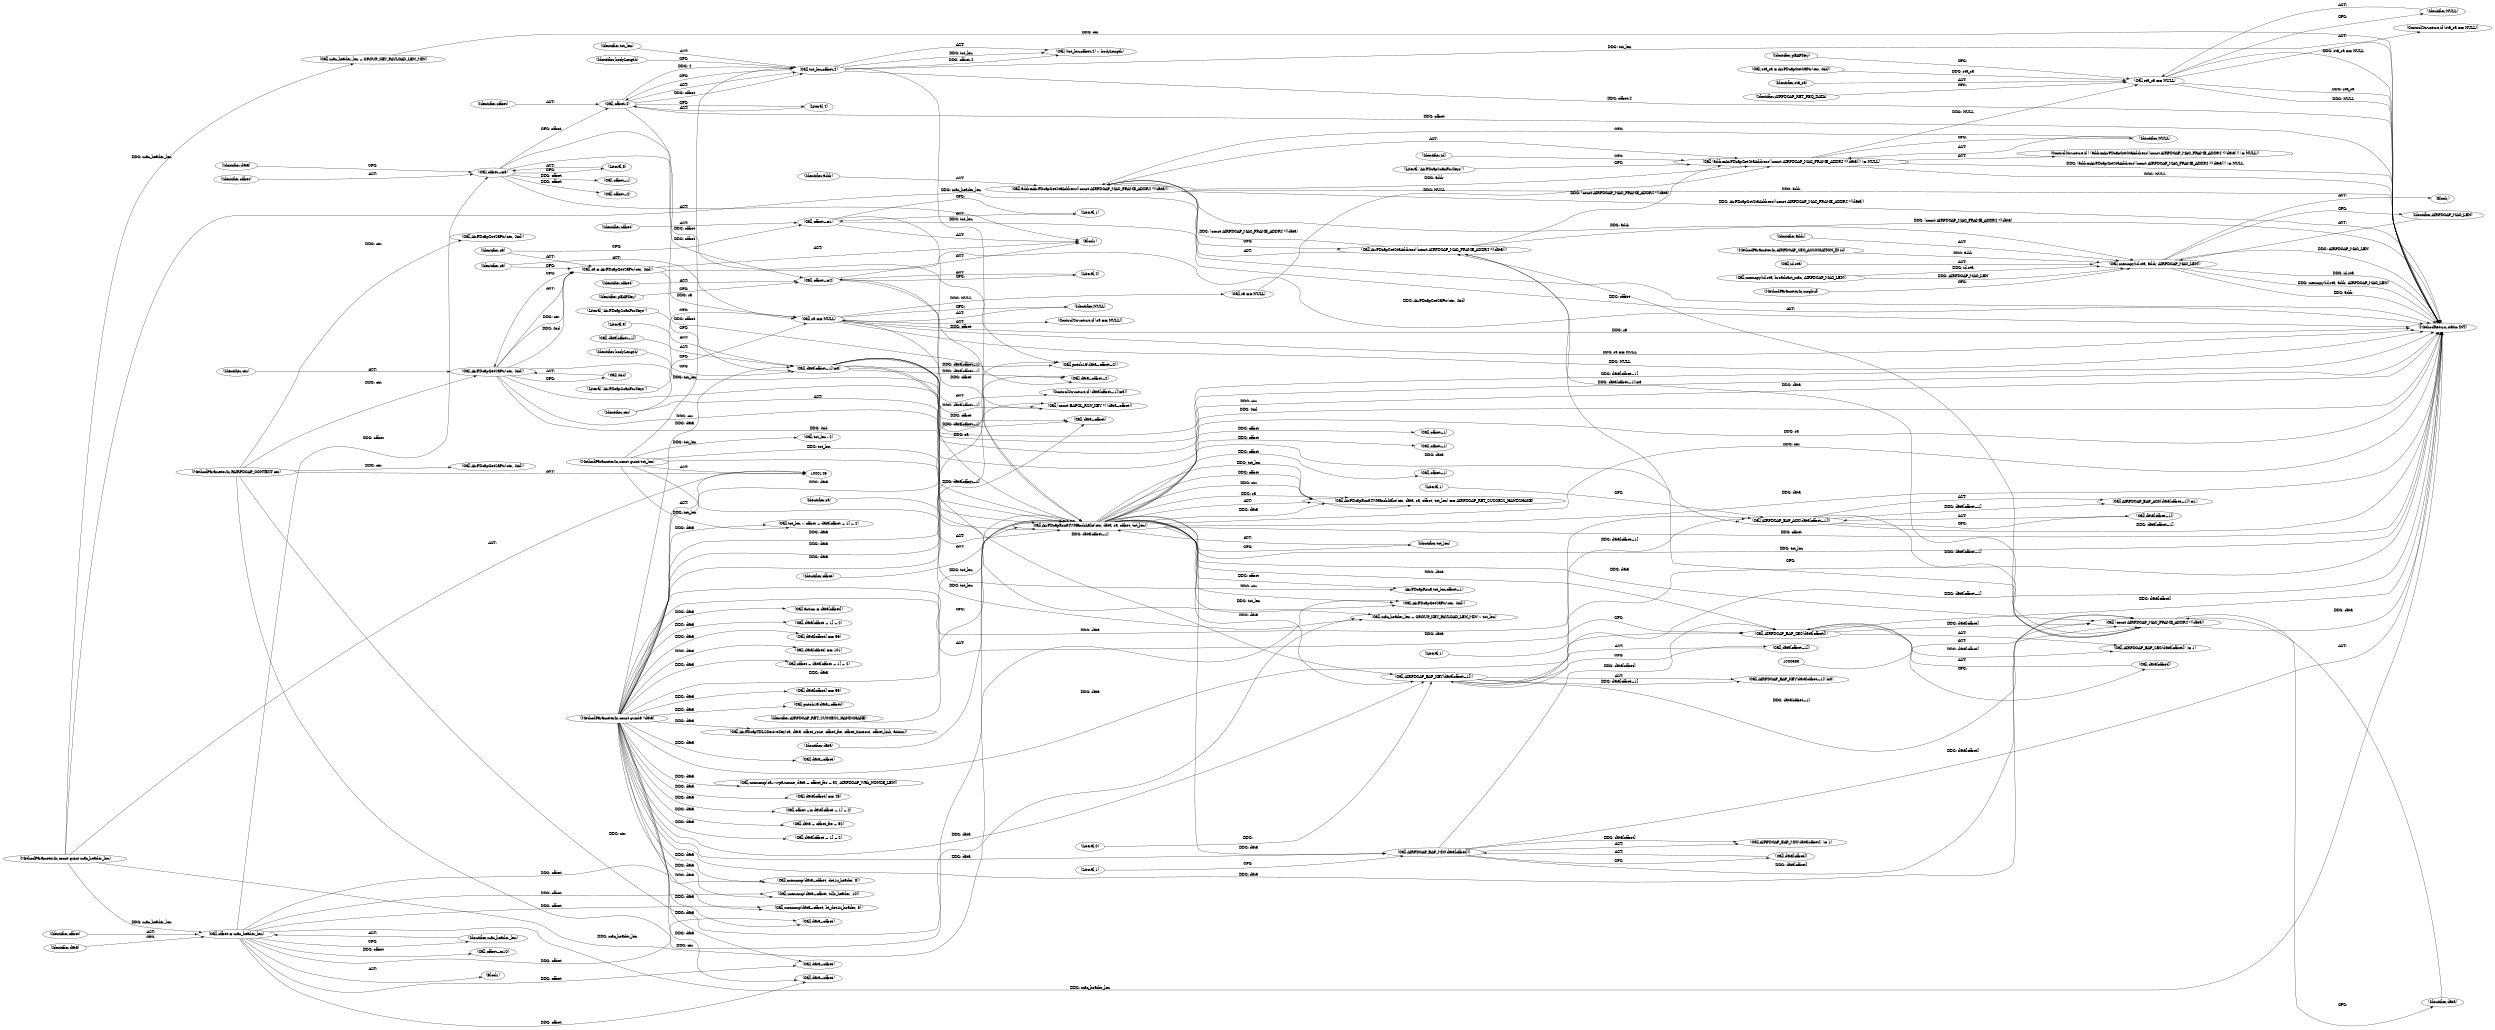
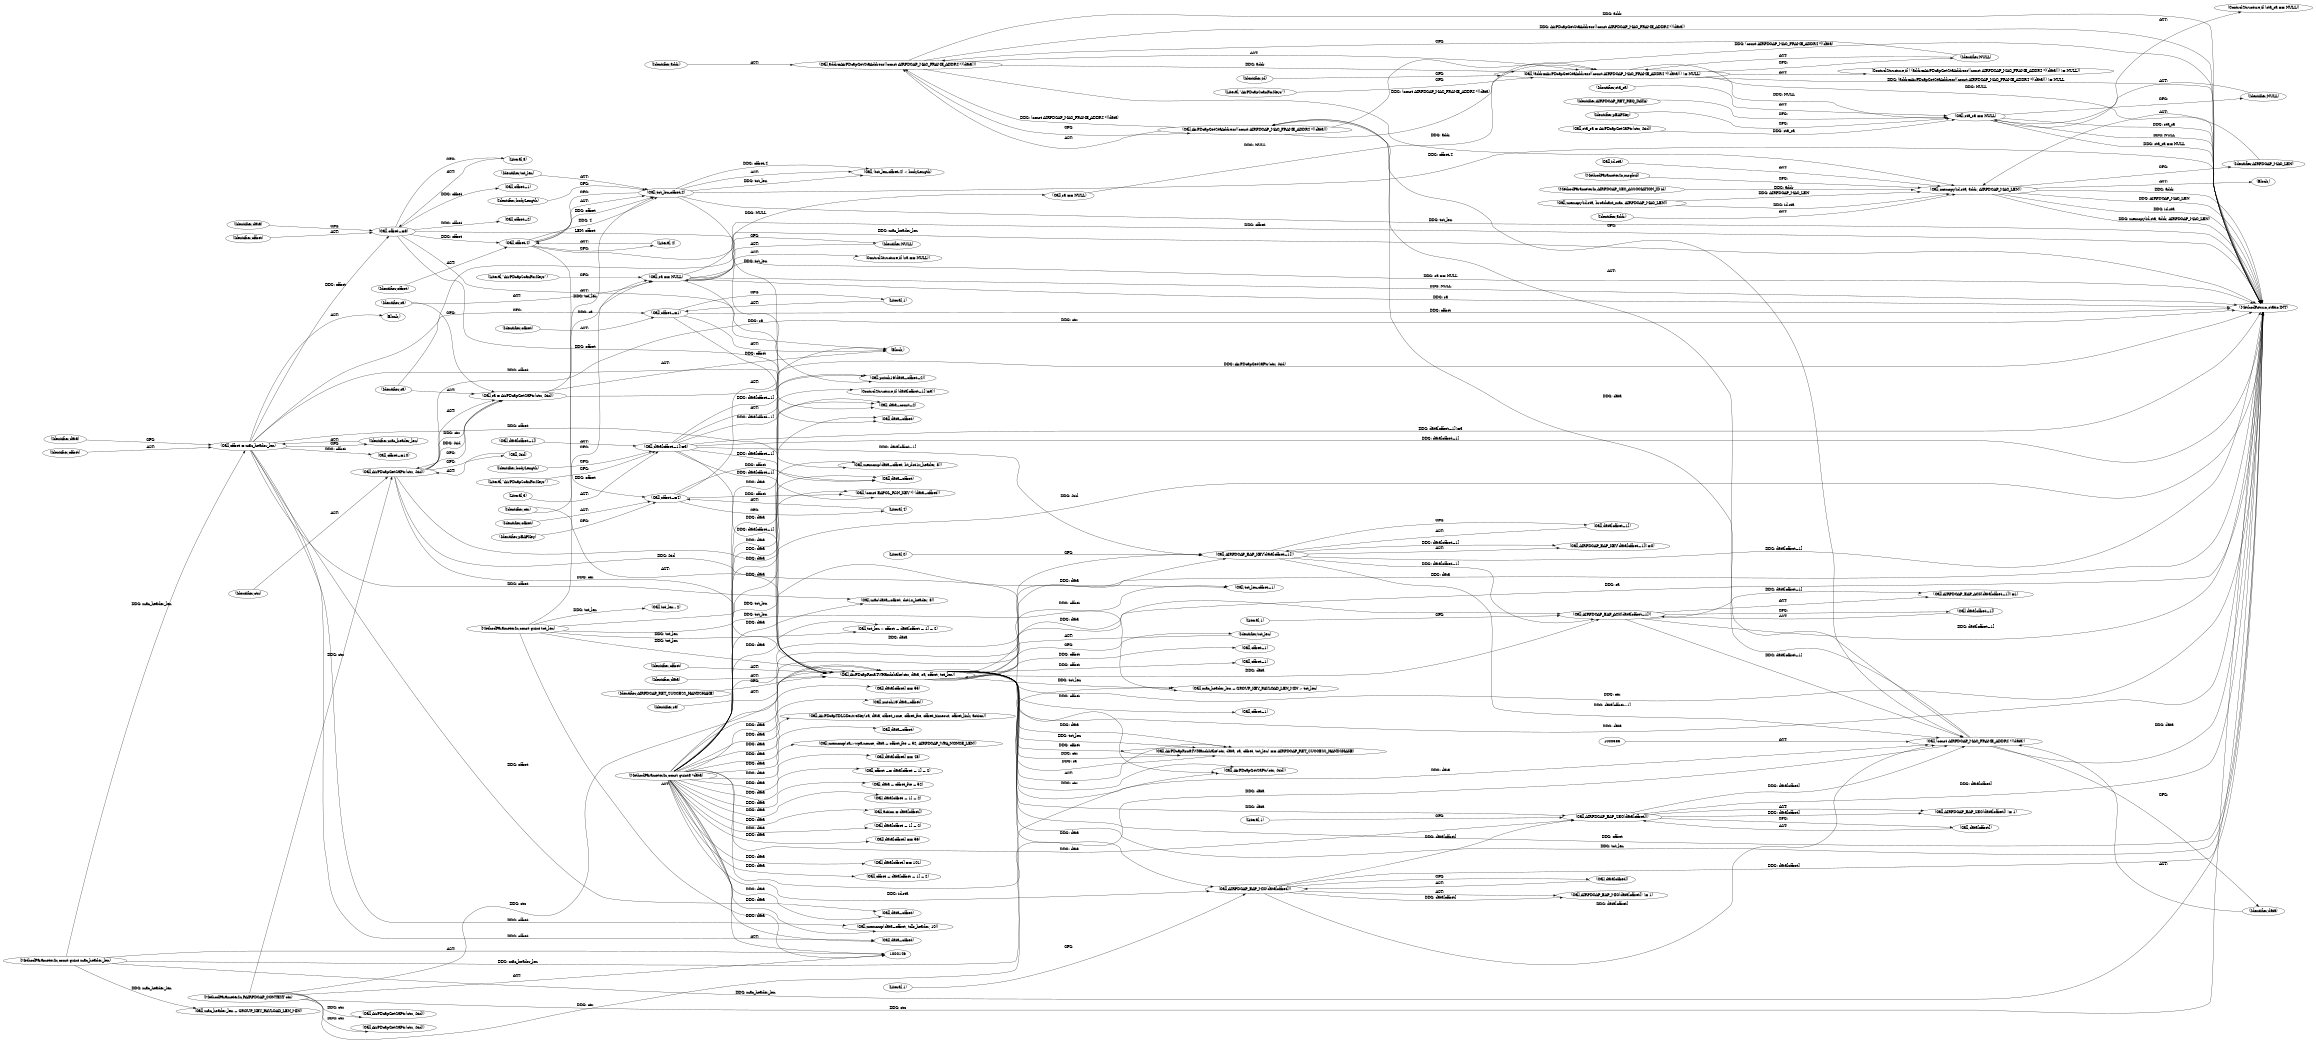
(1535, 35) -> (1601, 1010)
(551, 129) -> (452, 237)
(685, 229) -> (585, 231)
(1090, 379) -> (898, 406)
(662, 502) -> none
(1434, 590) -> (1255, 588)
(1248, 838) -> (1069, 553)
(961, 857) -> (898, 894)
(819, 881) -> (898, 601)
